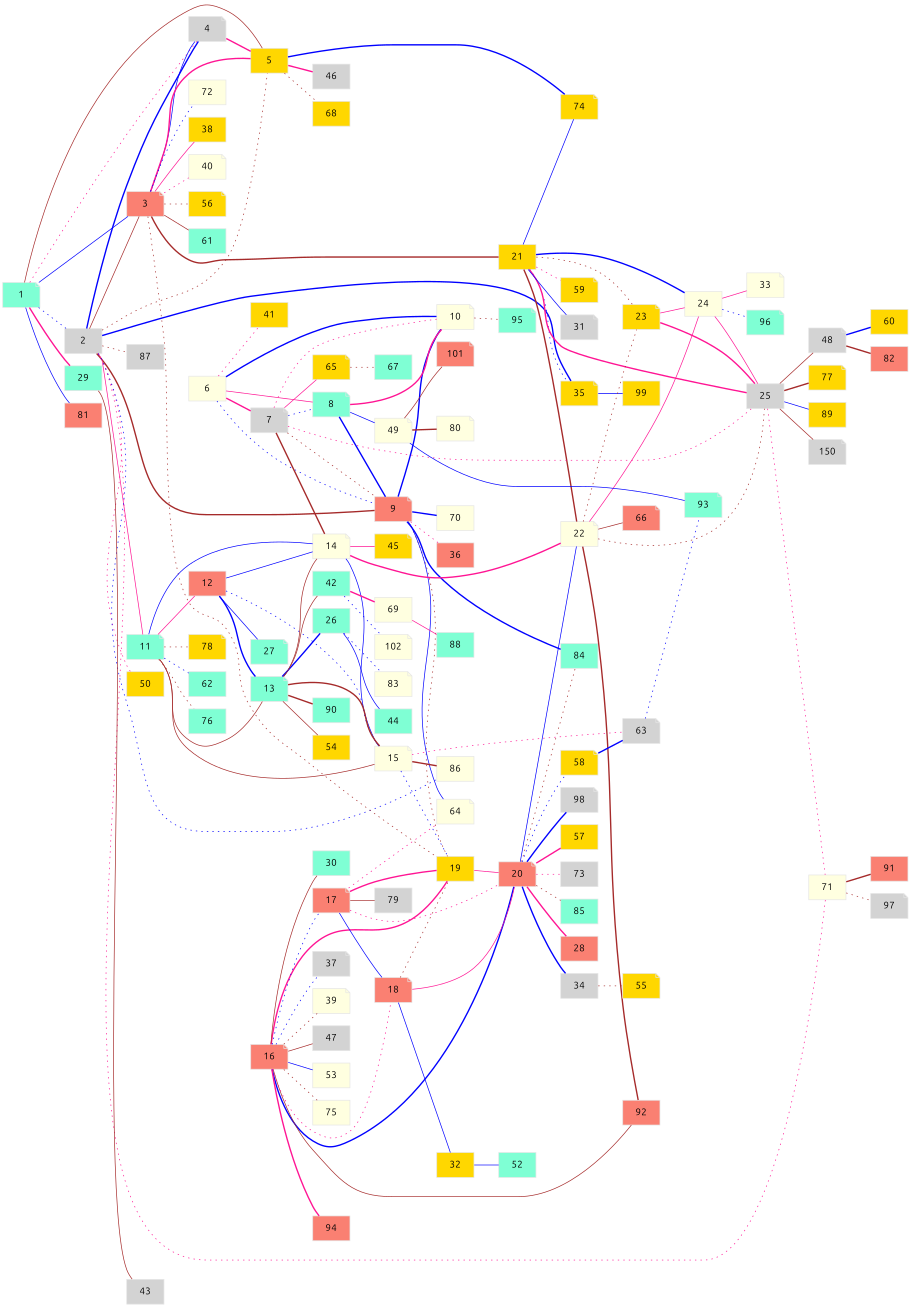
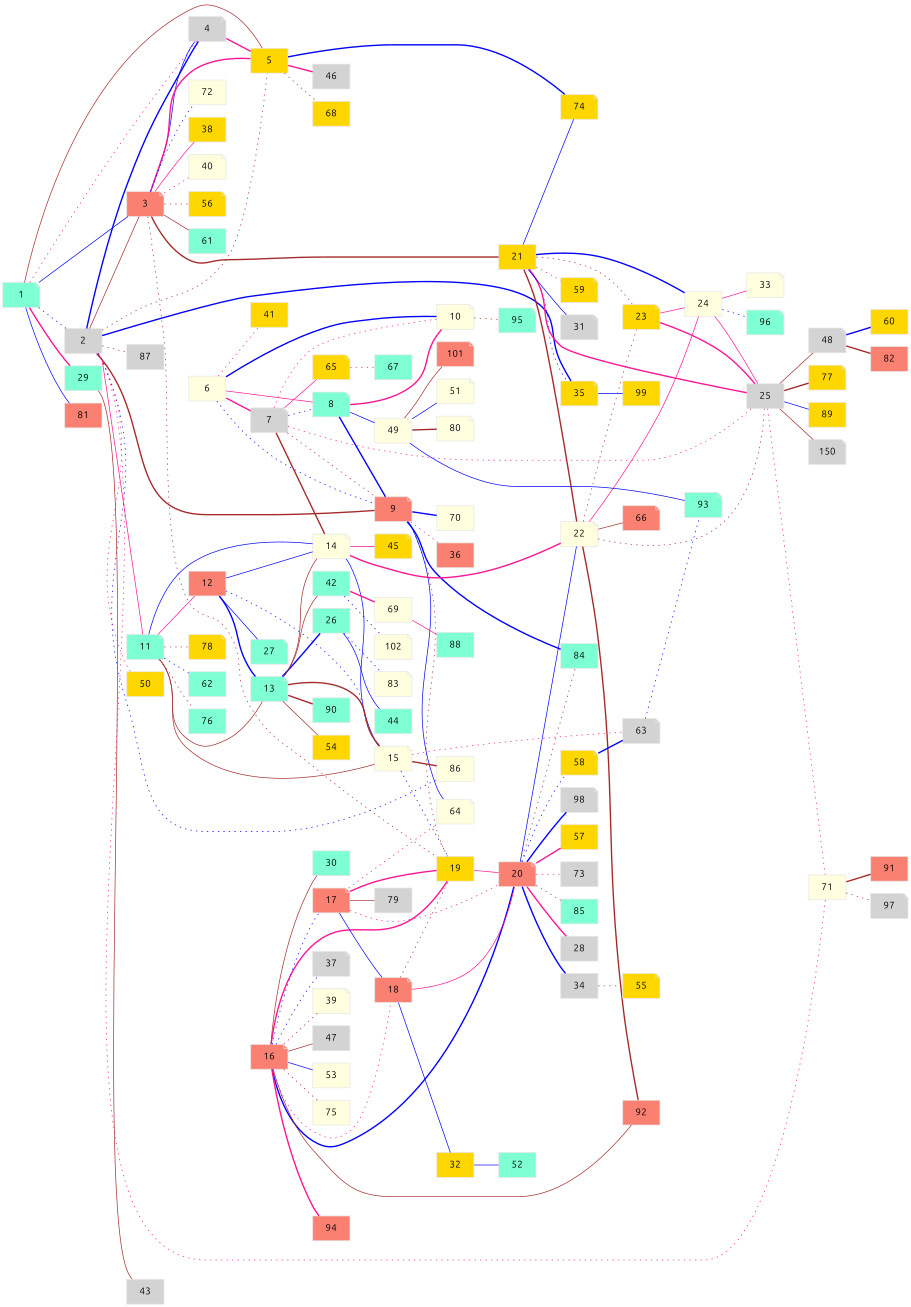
none -> (455, 391)
(418, 412) -> none
(579, 949) -> (579, 949)
